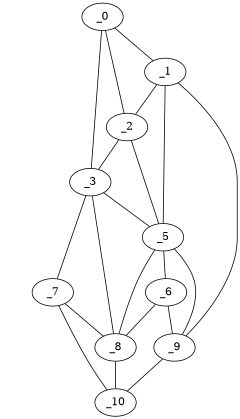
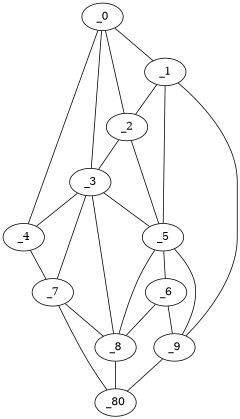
none -> (24, 237)
(116, 403) -> (116, 403)
